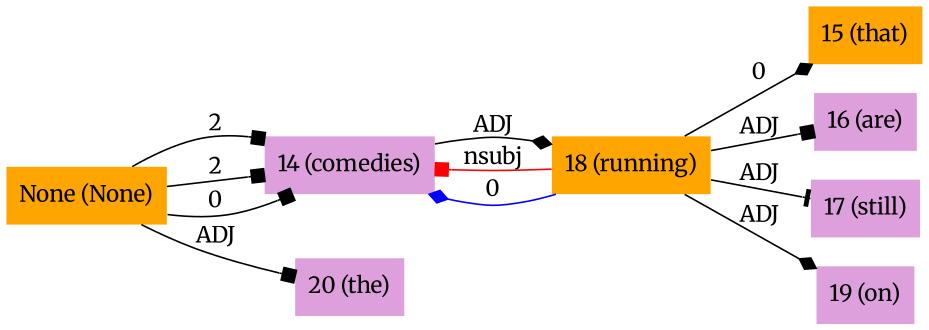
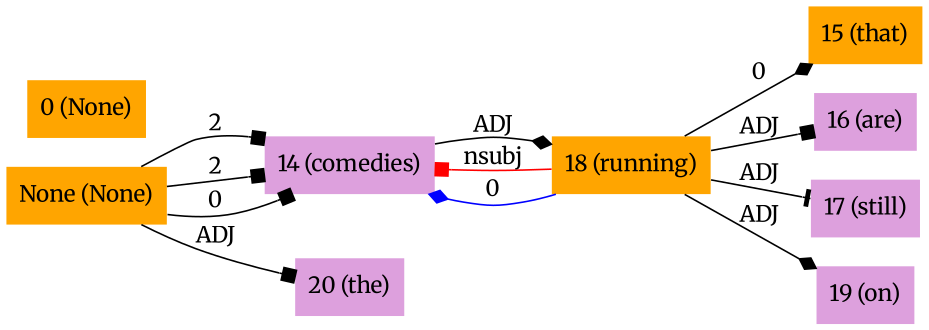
none -> (87, 109)
